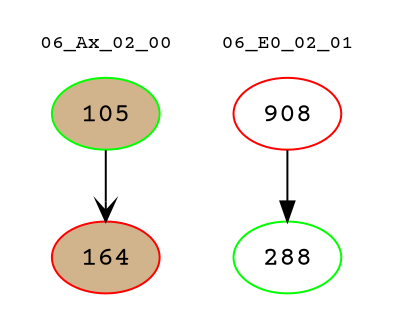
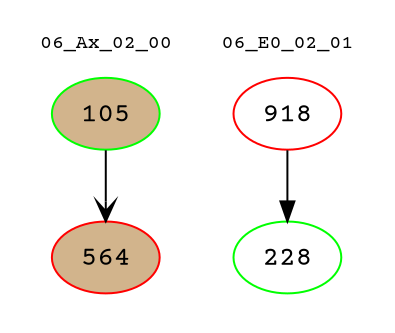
(287, 114) -> (287, 114)
(106, 257) -> (106, 257)
(287, 257) -> (287, 257)
